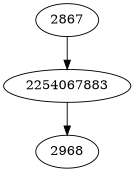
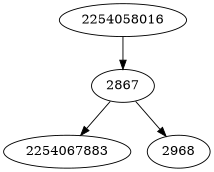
none -> (123, 20)
(67, 114) -> (148, 115)
